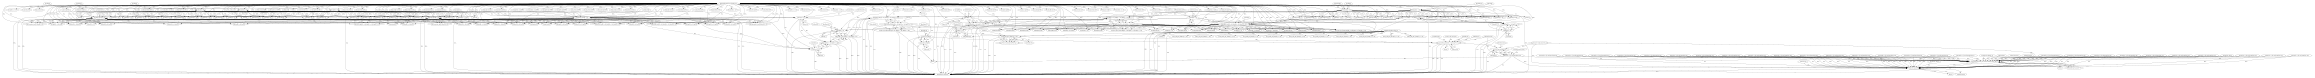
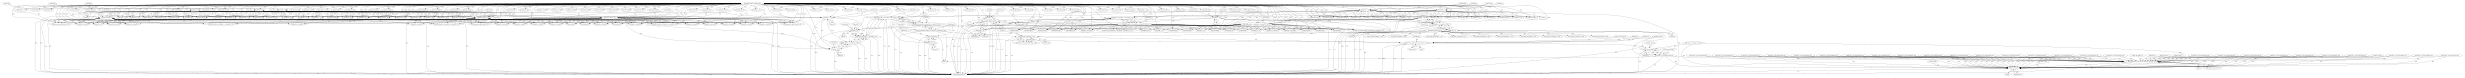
(1273, 37) -> none
